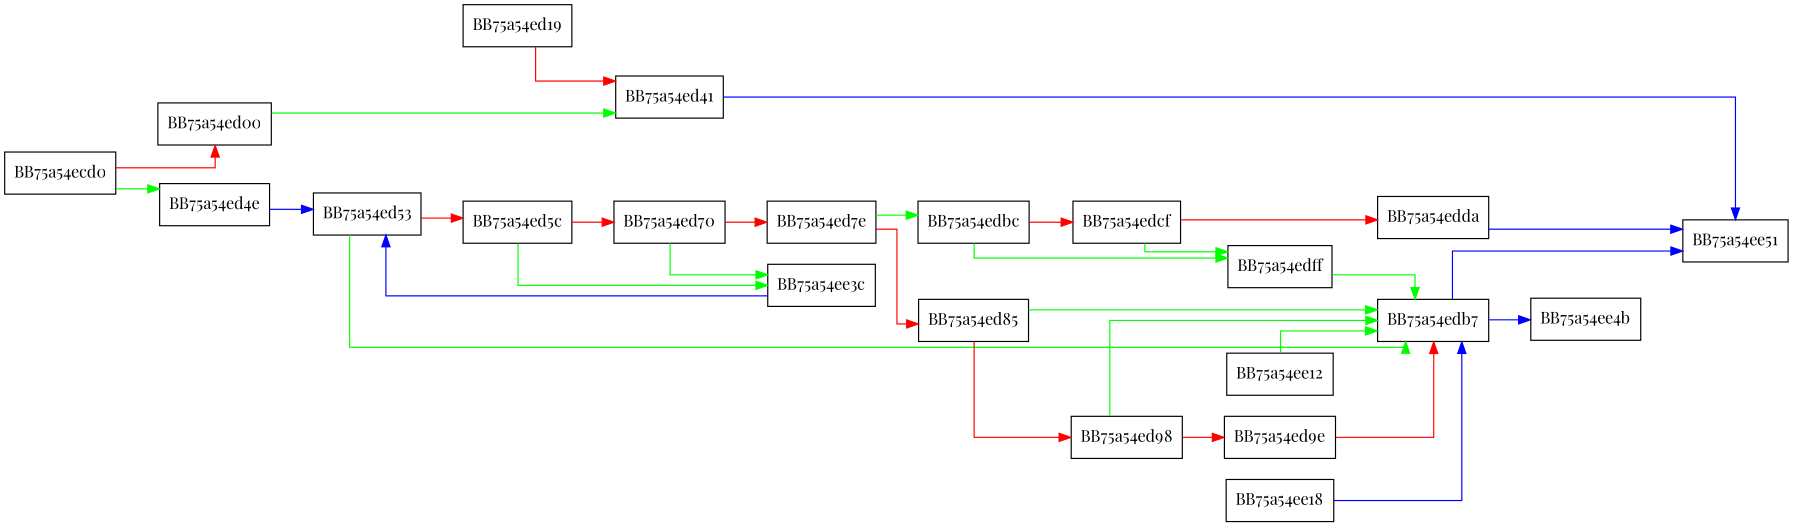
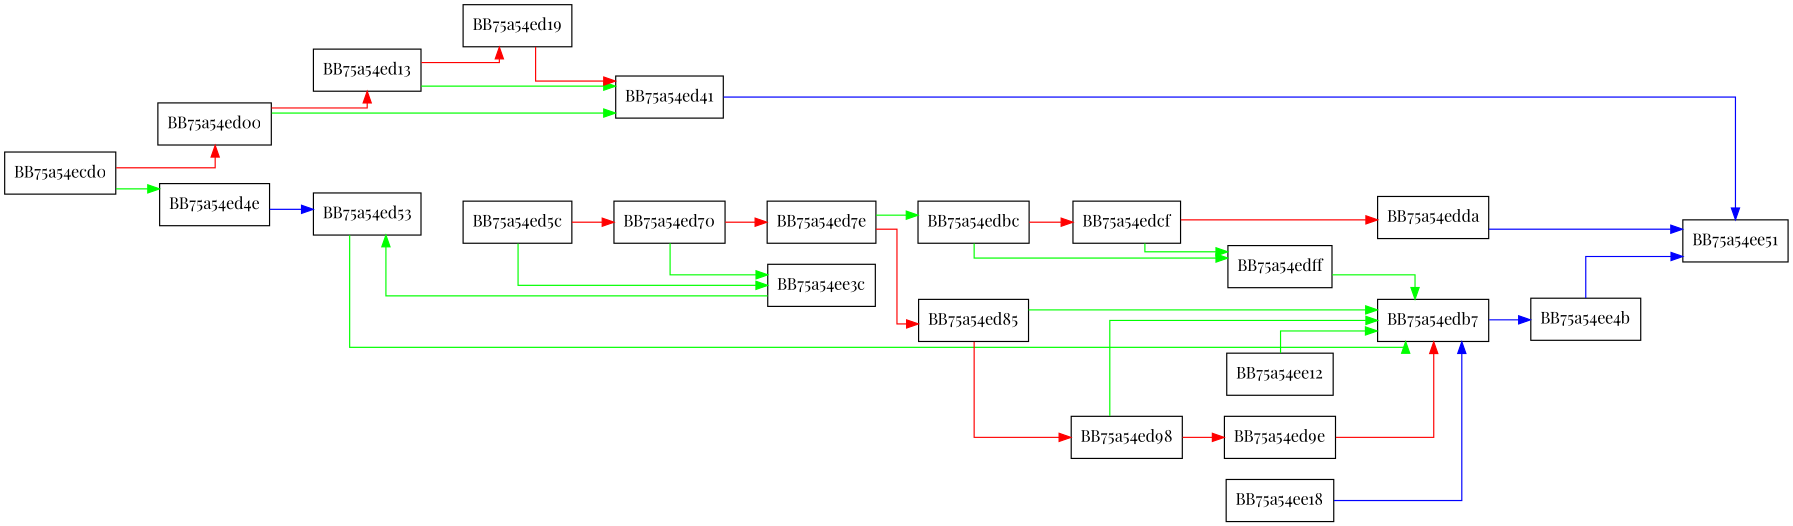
none -> (367, 70)
(436, 218) -> none
(1538, 251) -> (1608, 256)
(552, 296) -> (552, 296)
